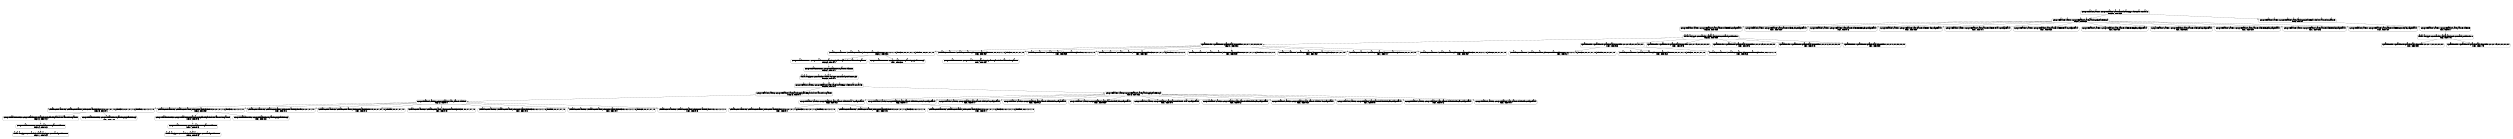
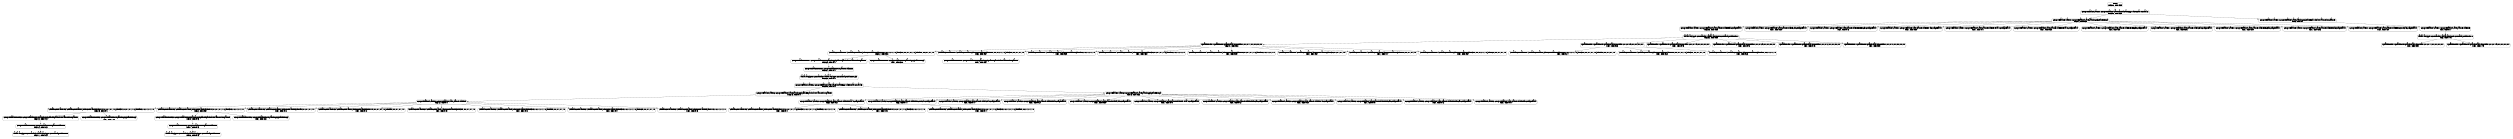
none -> (2115, 5)
